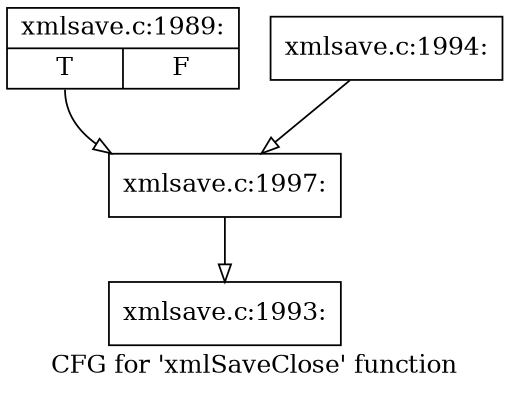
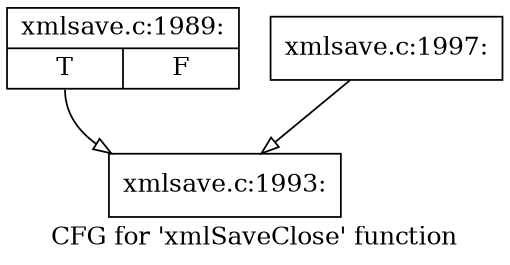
(387, 48) -> none
(74, 121) -> (74, 121)
